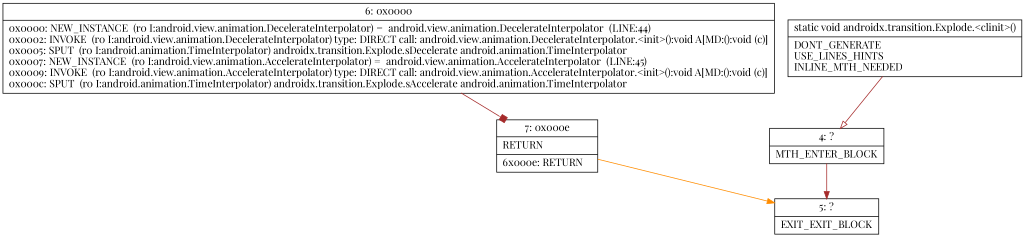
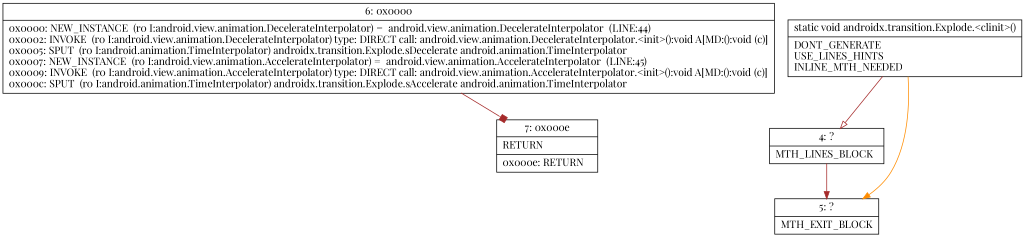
(827, 155) -> (825, 155)
(547, 163) -> (547, 163)
(683, 180) -> (903, 141)
(826, 225) -> (827, 225)
